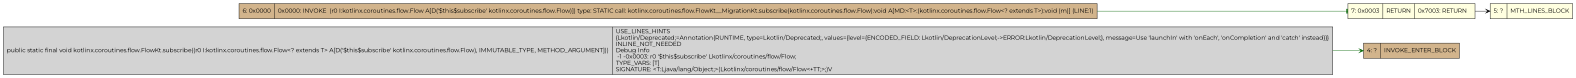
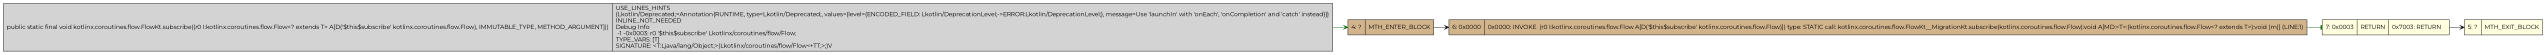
(1540, 11) -> (2512, 27)
none -> (1439, 27)
(1420, 50) -> (1399, 27)
